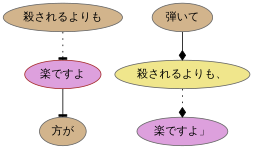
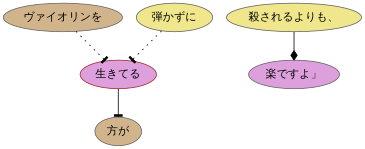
(63, 17) -> (63, 17)
none -> (174, 17)
(182, 17) -> none
(63, 74) -> (118, 74)
(182, 98) -> (294, 41)
